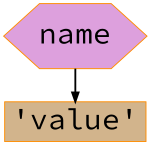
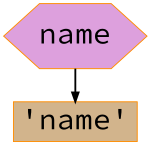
(75, 122) -> (75, 122)
